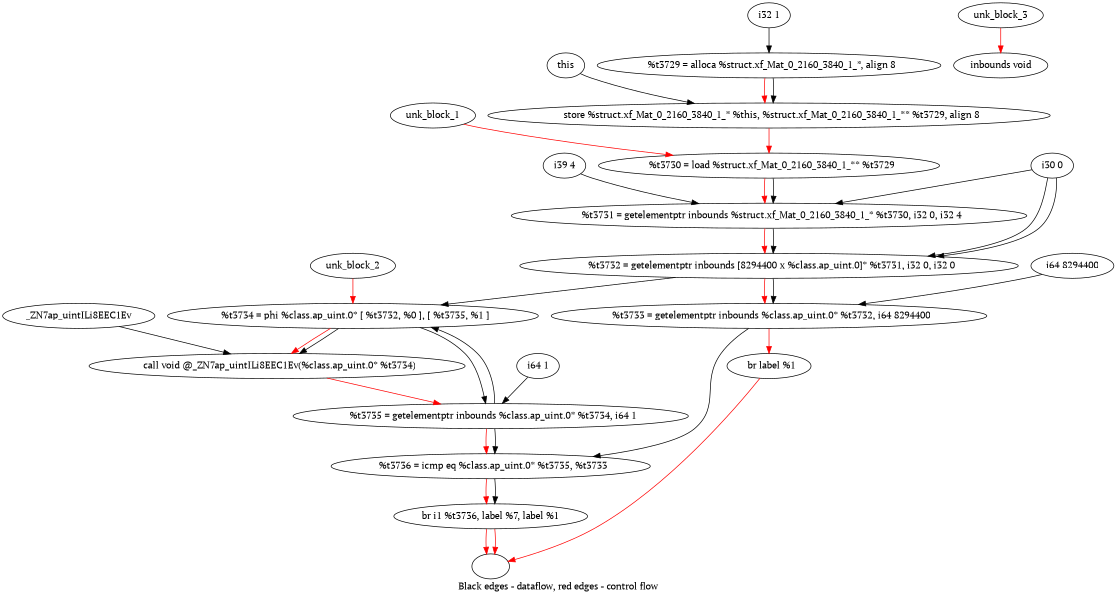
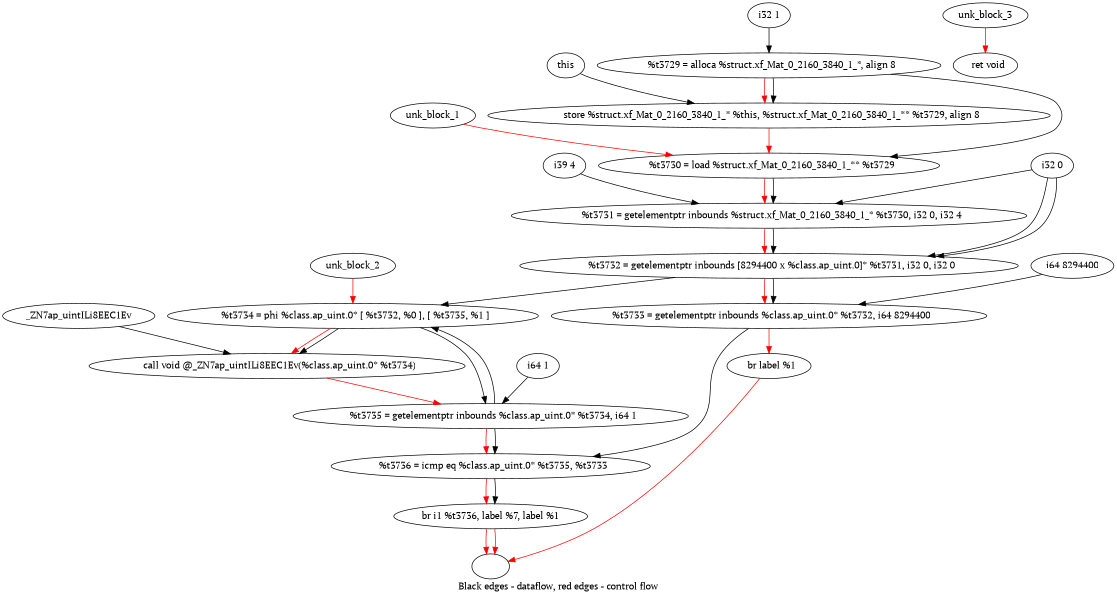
(1001, 65) -> (985, 65)
none -> (1062, 112)
(1052, 166) -> (1052, 166)
